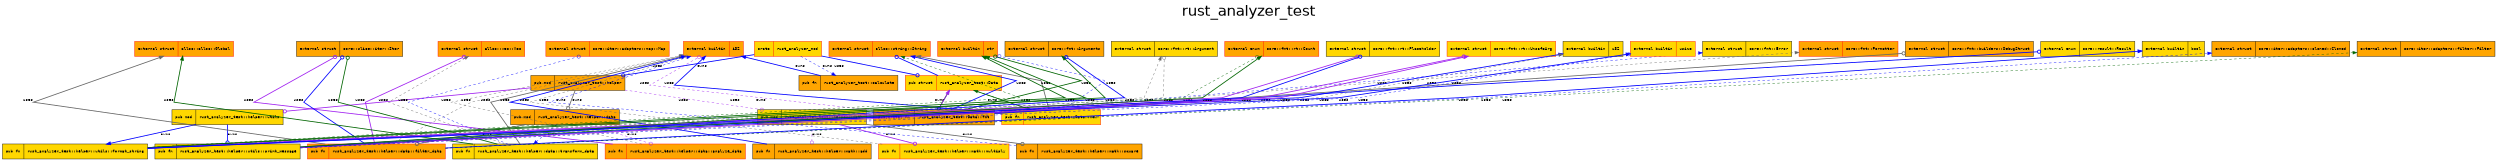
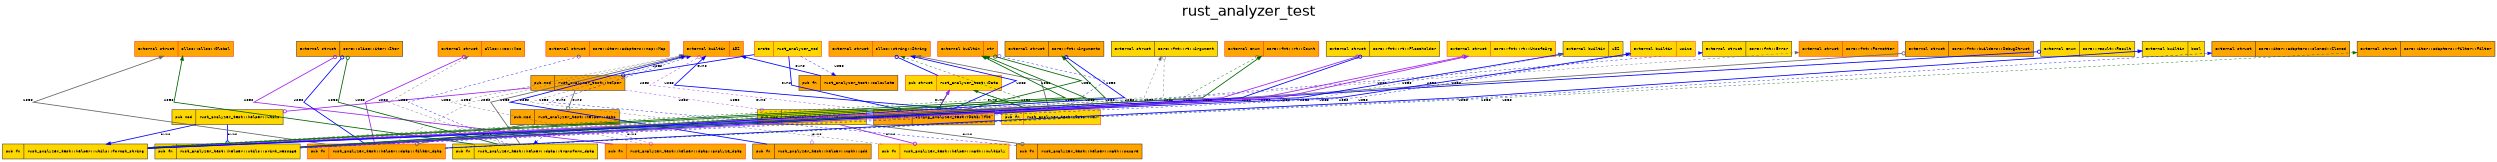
(869, 66) -> (830, 94)
(954, 117) -> (953, 117)
